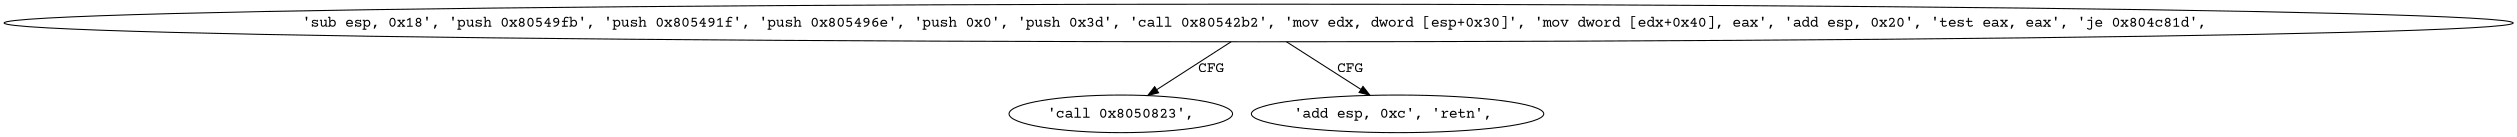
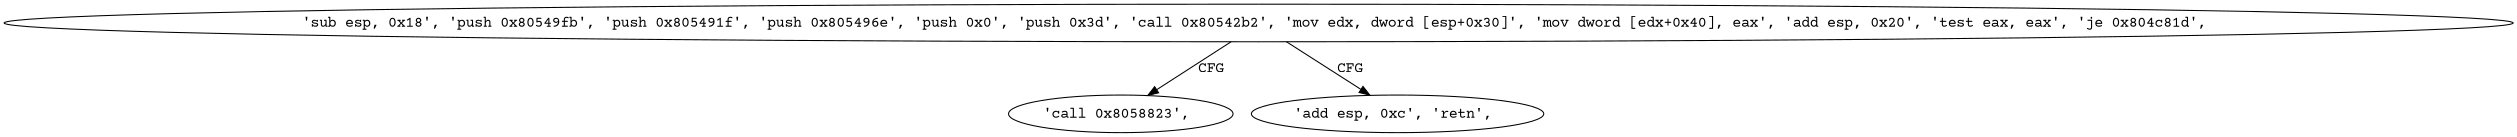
(1121, 114) -> (1121, 114)
